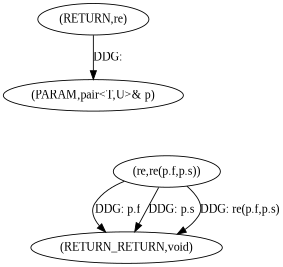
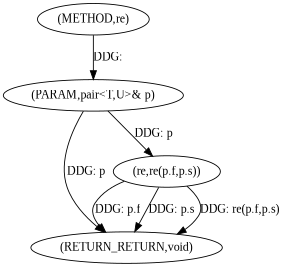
(93, 19) -> (93, 19)
none -> (127, 130)
none -> (65, 172)
